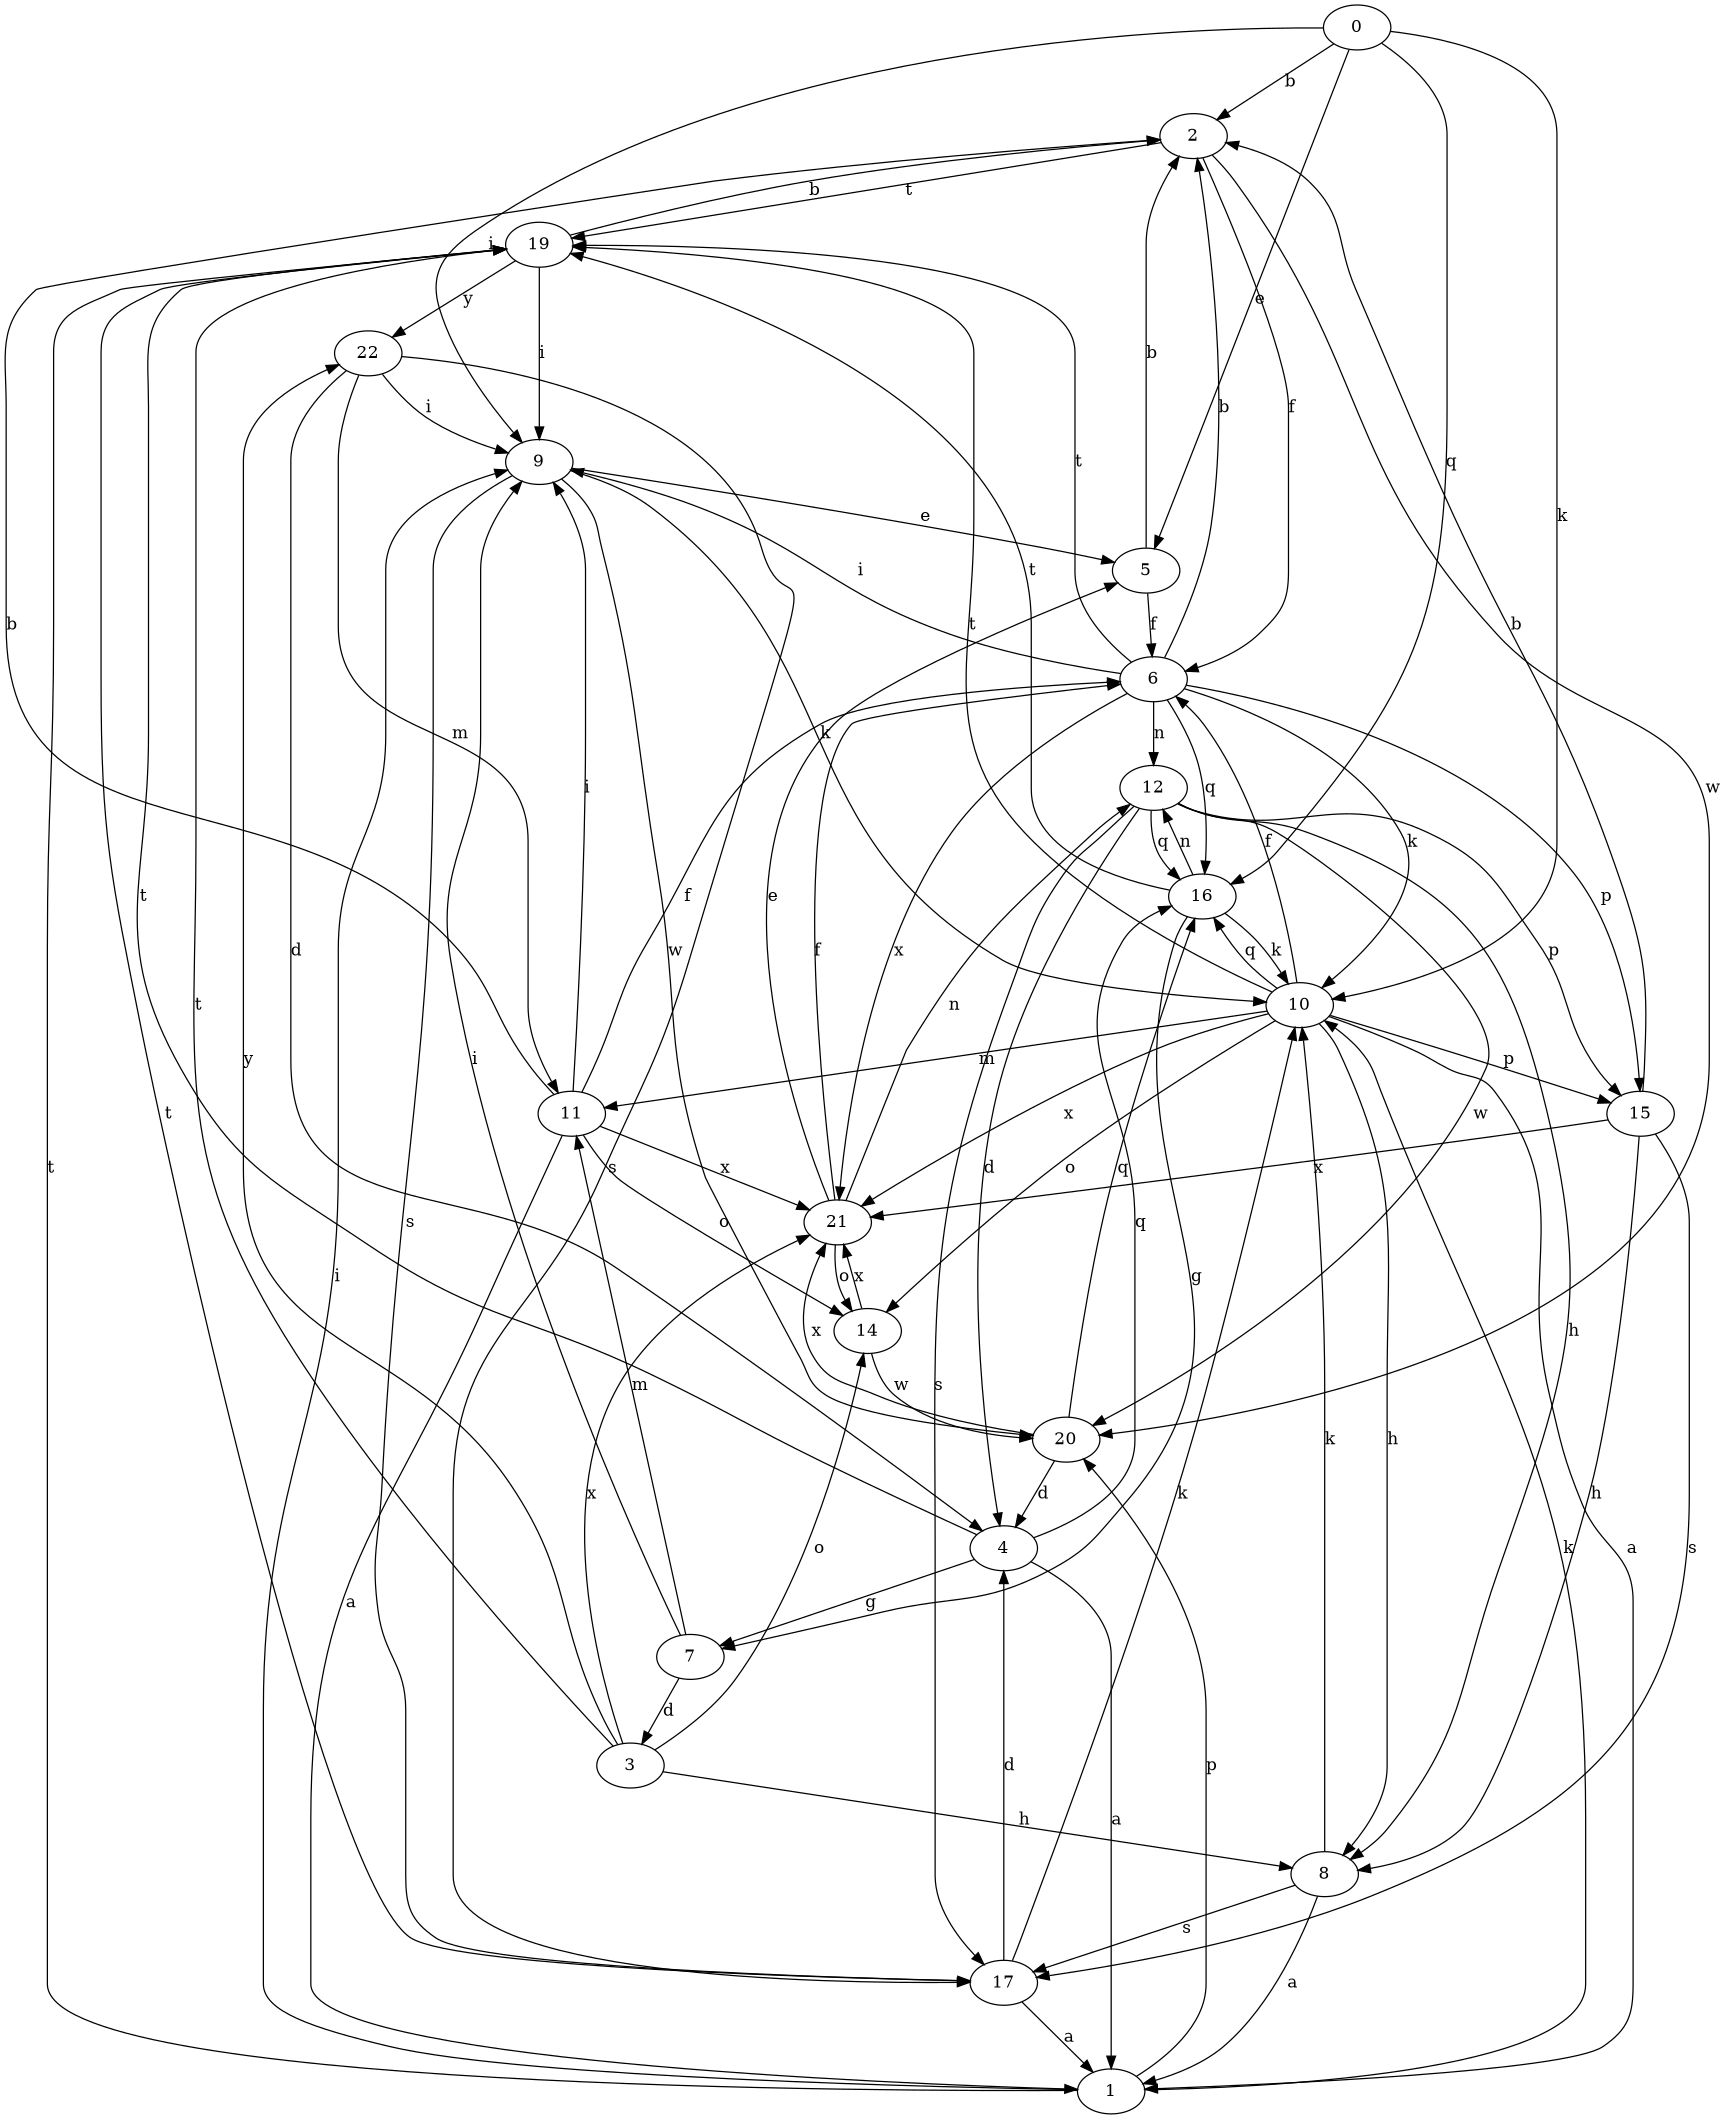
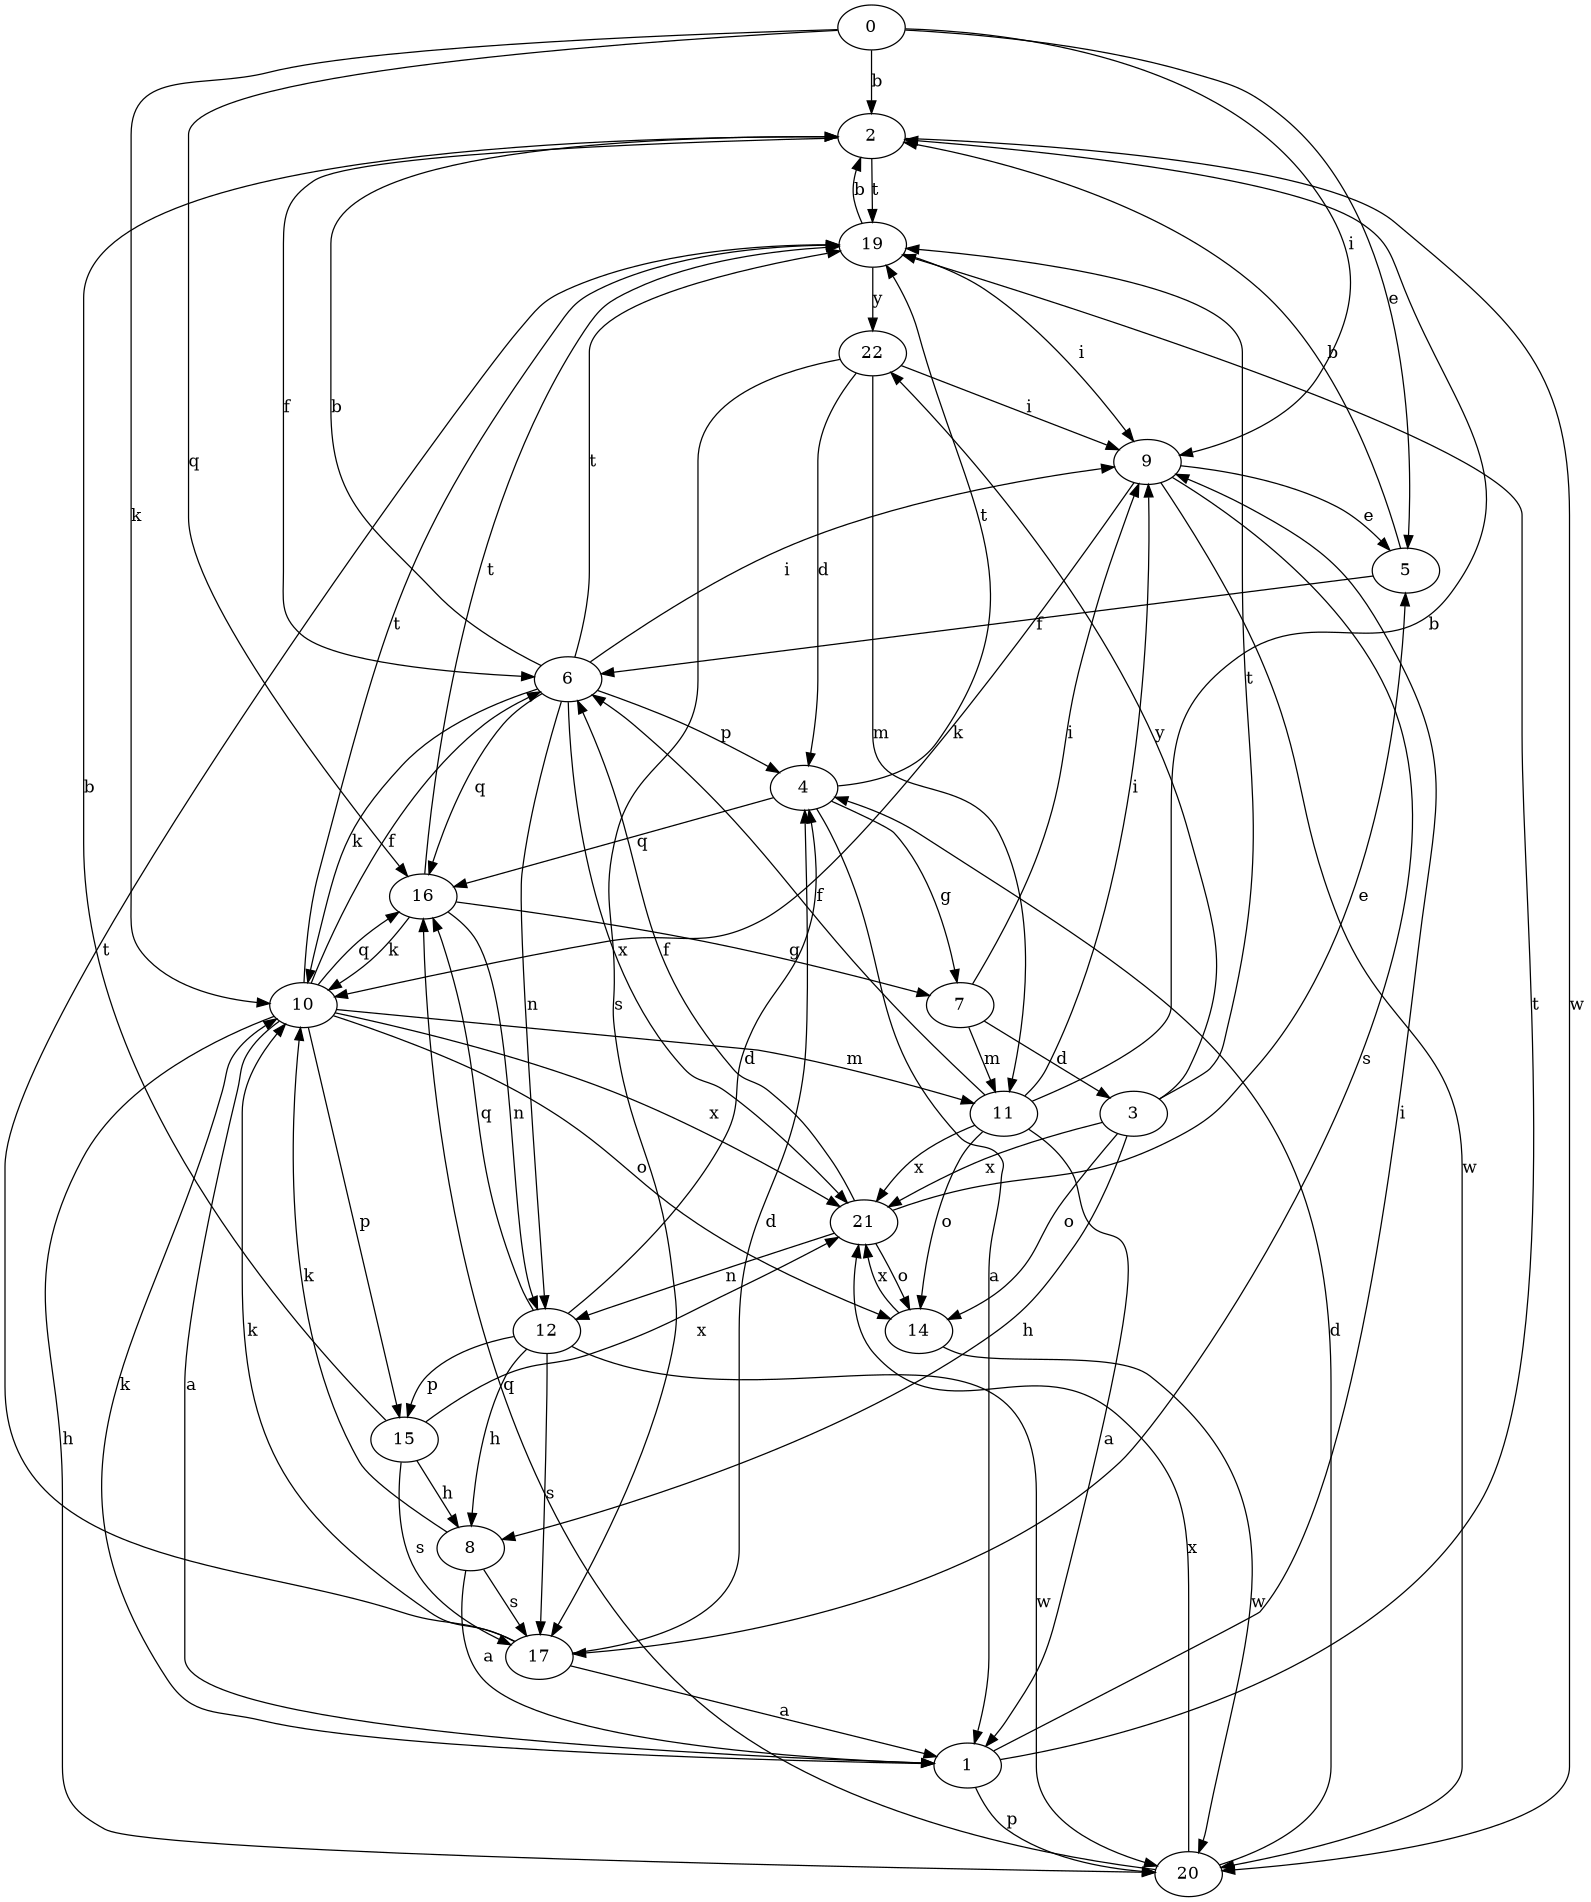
(1492, 799) -> (680, 723)
(1387, 1432) -> (154, 1838)
